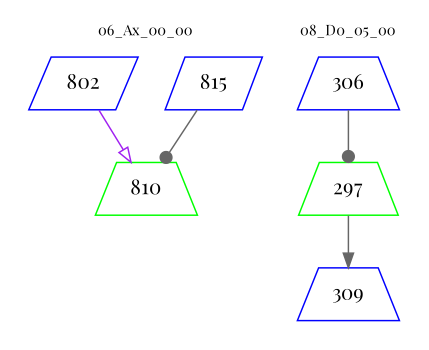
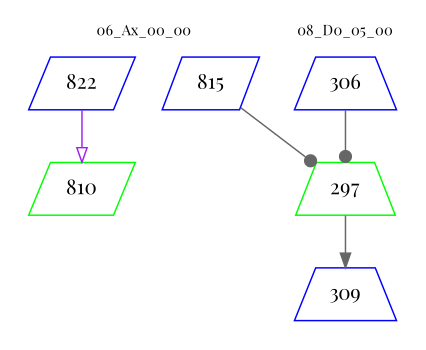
(83, 83) -> (82, 83)
(183, 131) -> (262, 124)
(146, 189) -> (82, 189)
